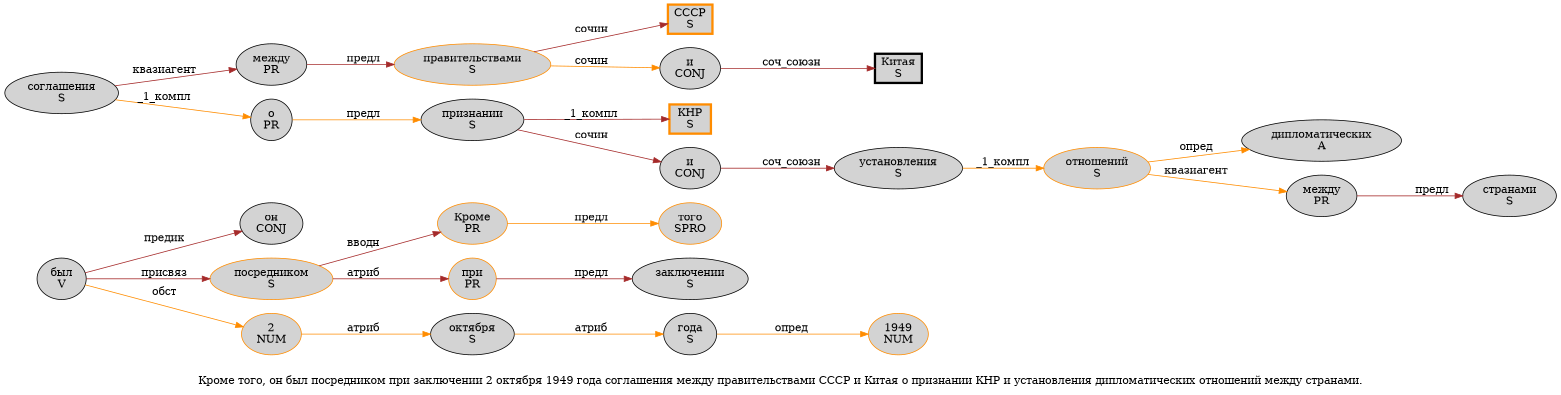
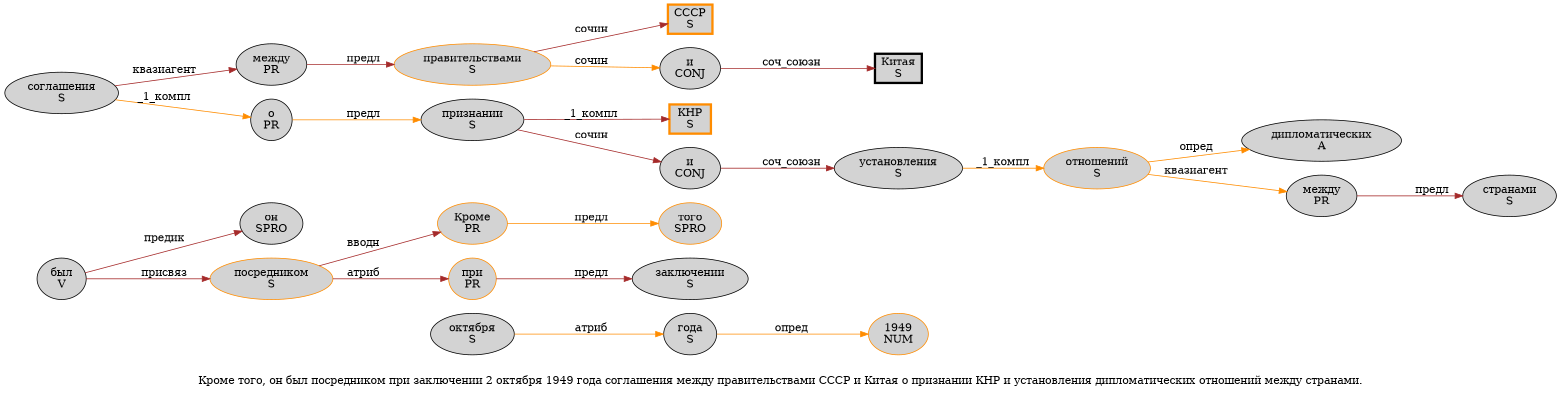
(271, 224) -> (271, 224)
(271, 334) -> none
